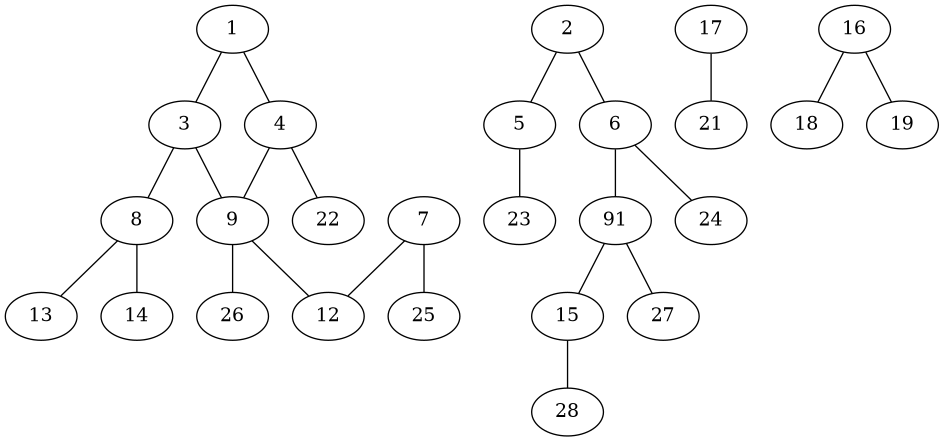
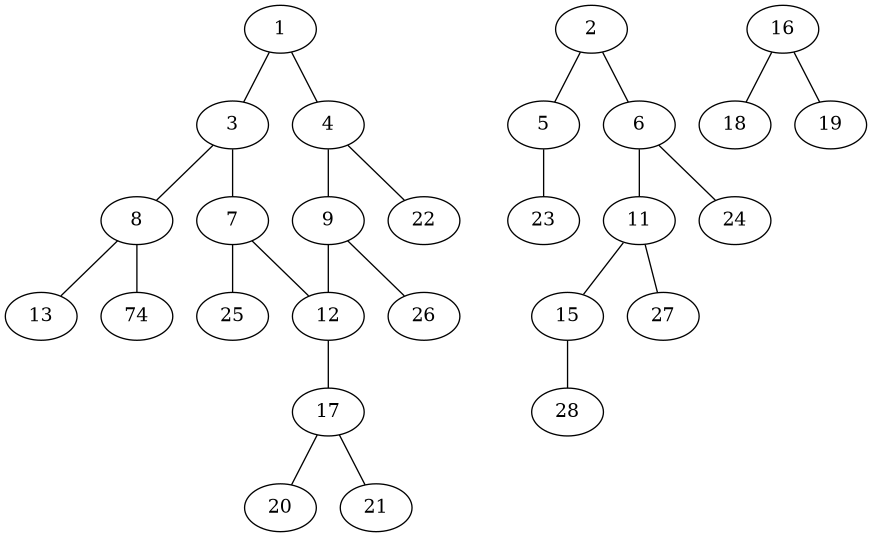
(209, 173) -> (233, 173)
(615, 221) -> (639, 221)
(137, 316) -> (137, 316)
none -> (328, 364)
none -> (280, 508)
